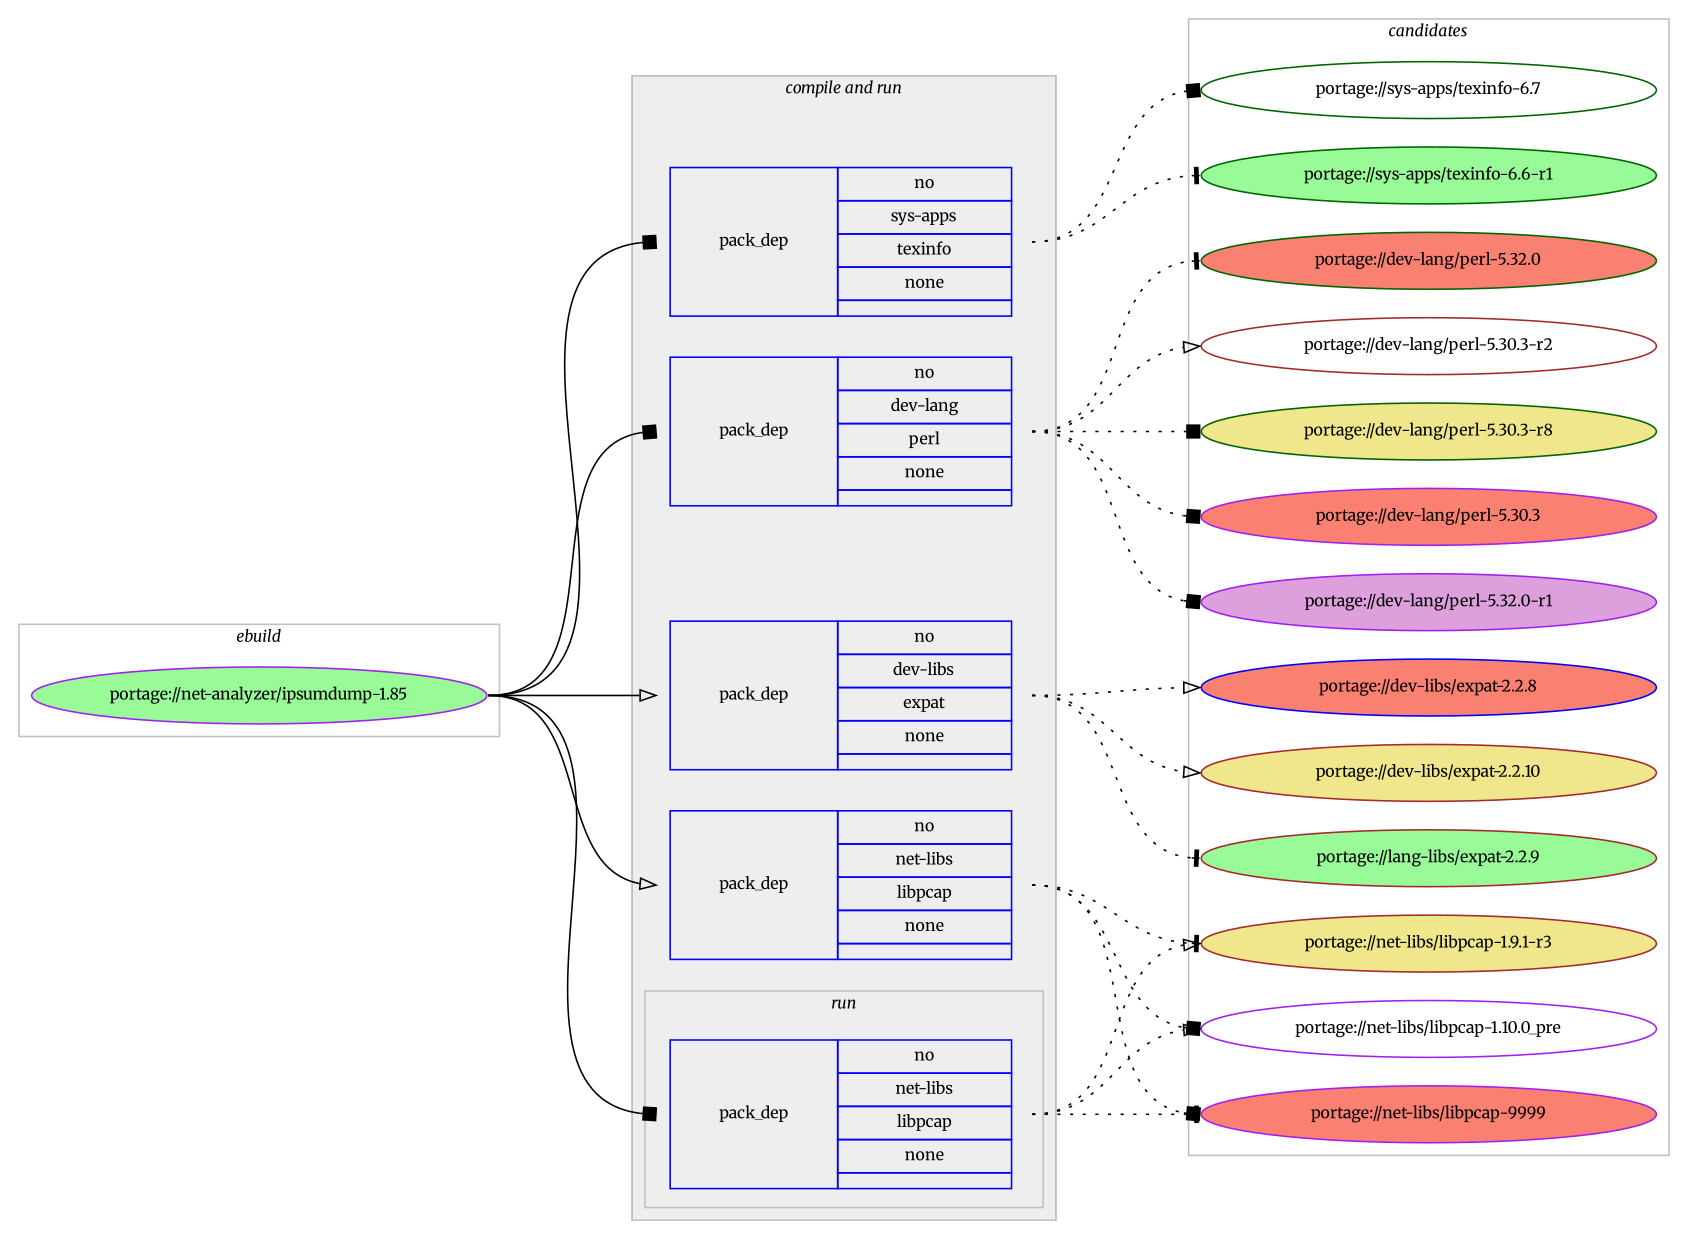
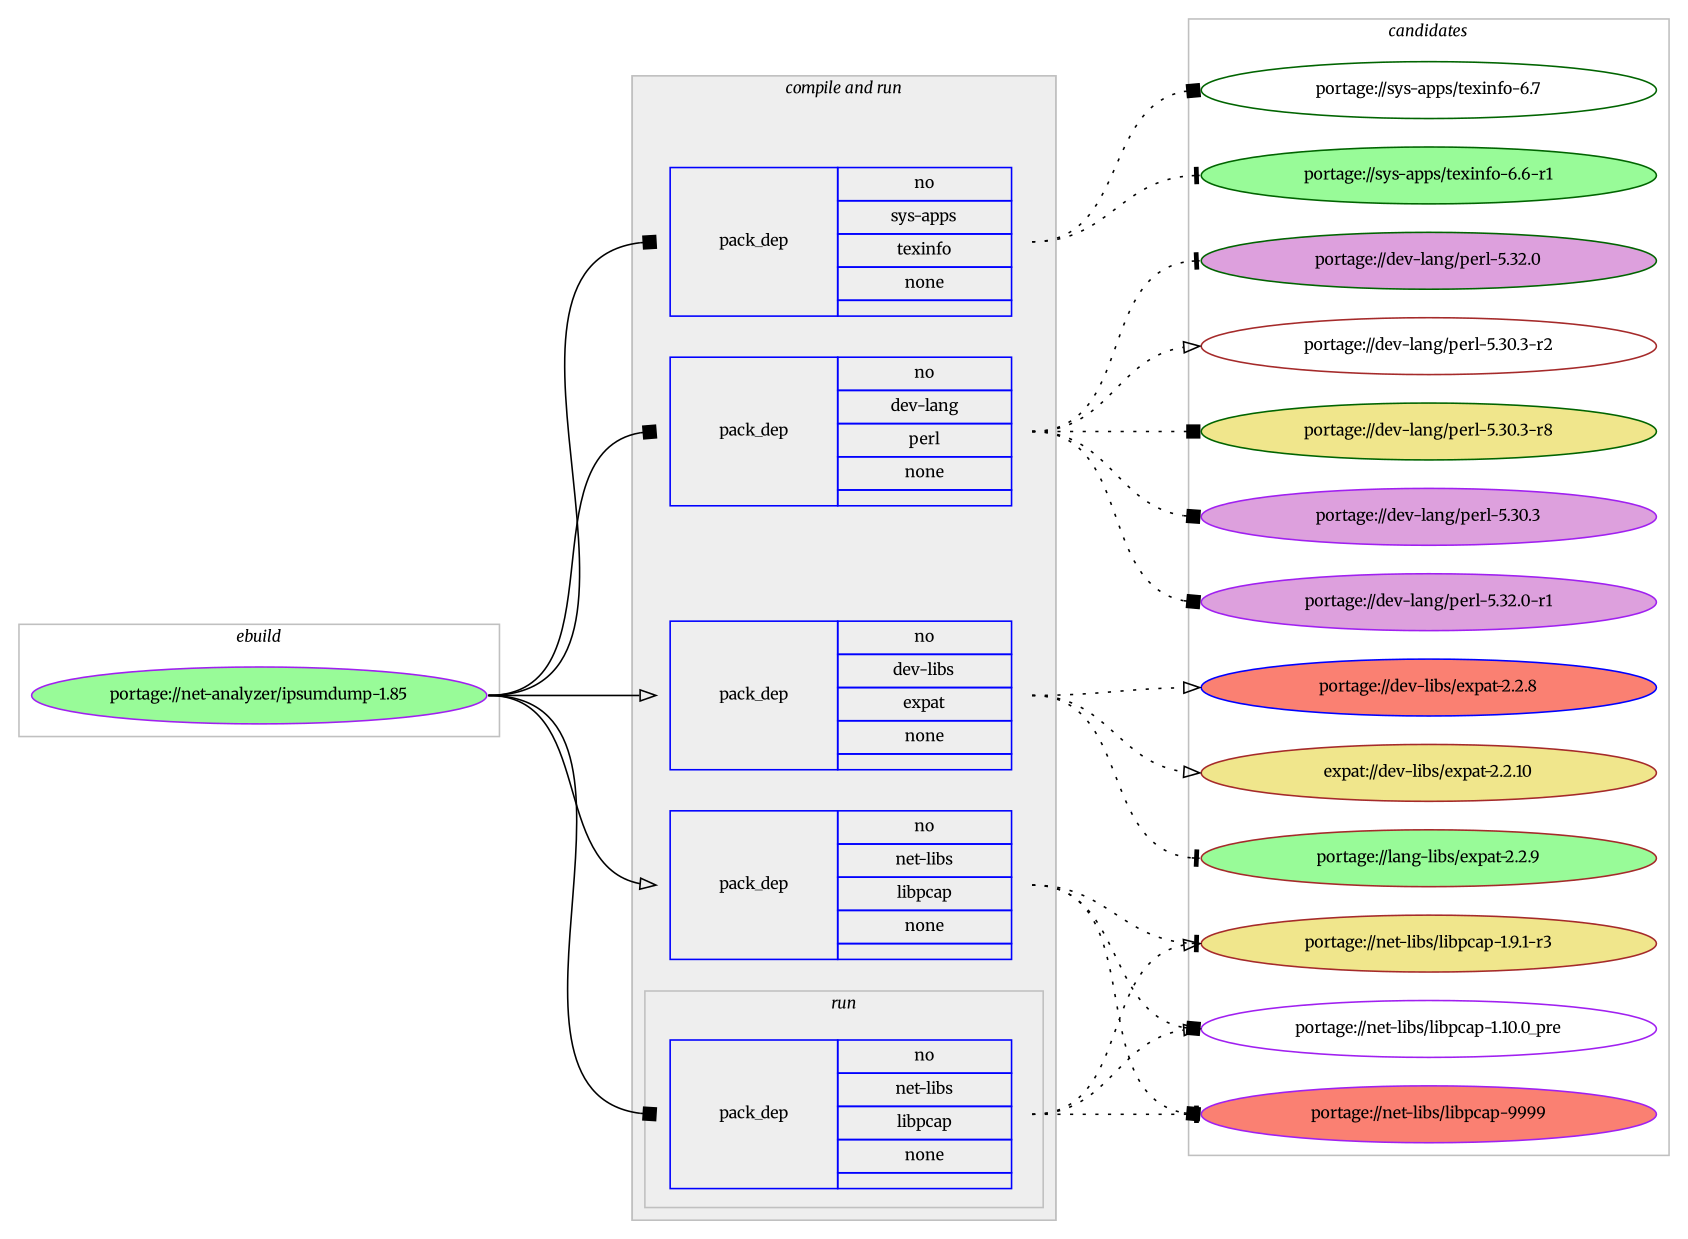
(1429, 261) -> (1429, 261)
(1429, 517) -> (1429, 517)
(1429, 773) -> (1429, 773)
